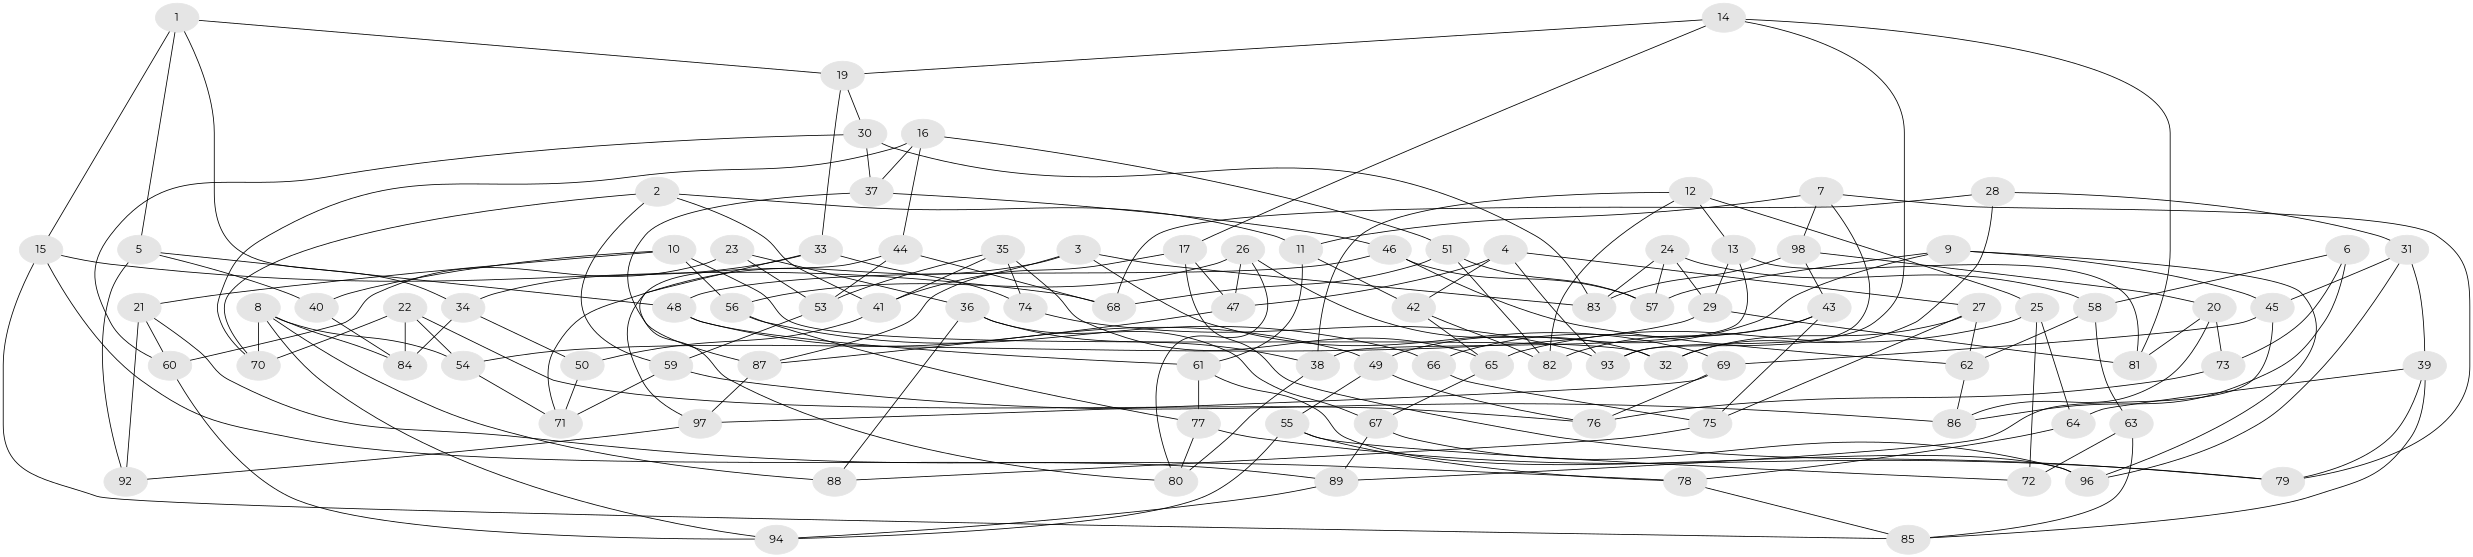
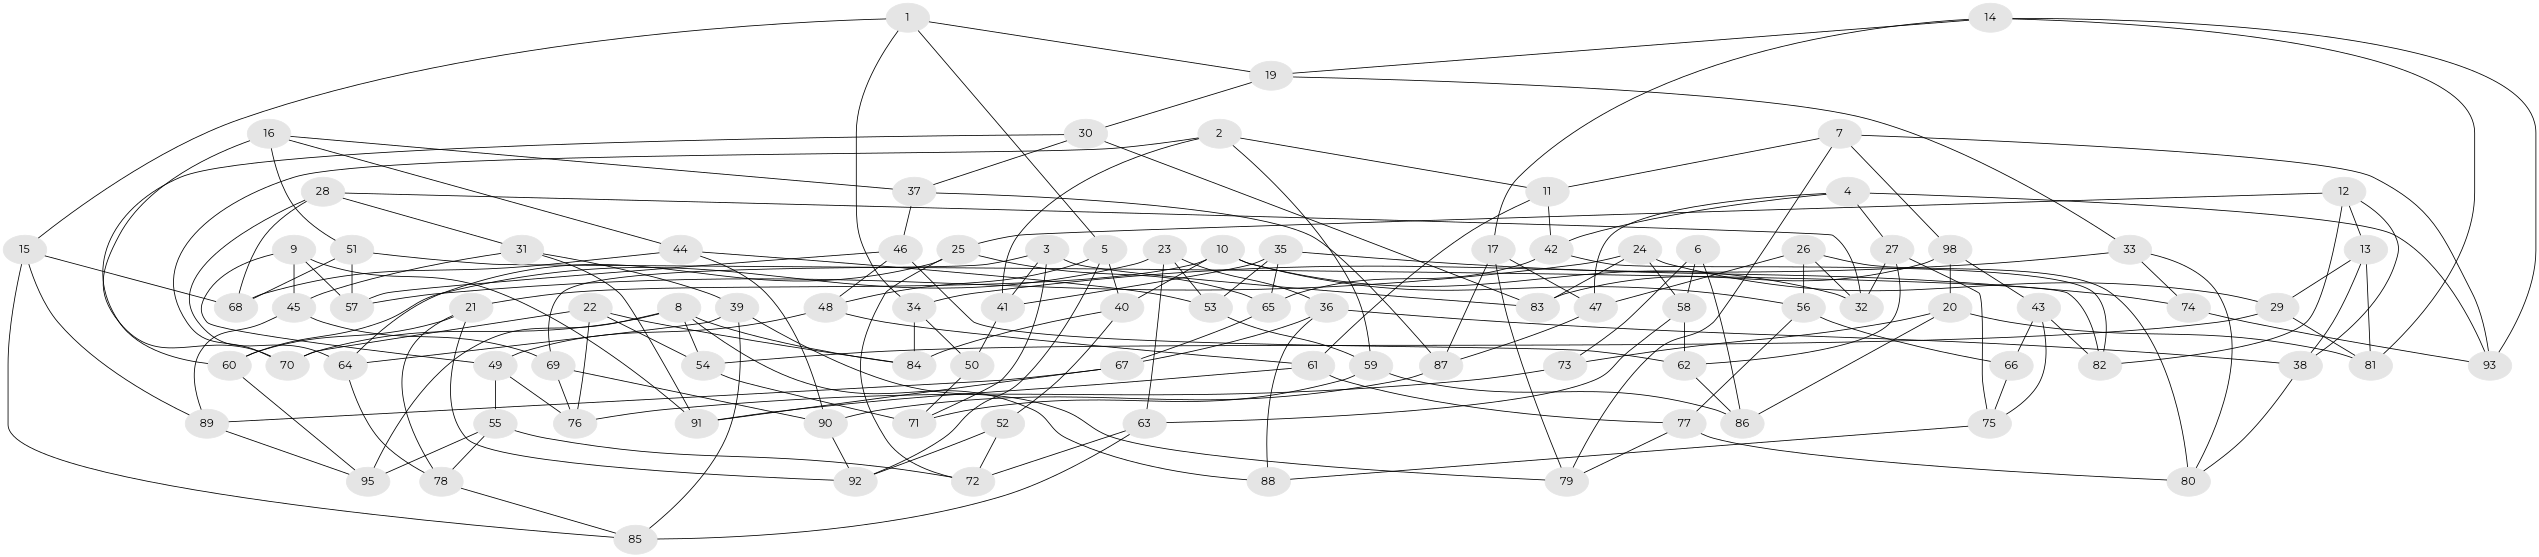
none -> (190, 302)
none -> (1157, 333)
(700, 424) -> (826, 424)
none -> (1003, 424)
(2087, 482) -> (697, 424)
(777, 540) -> (368, 482)
